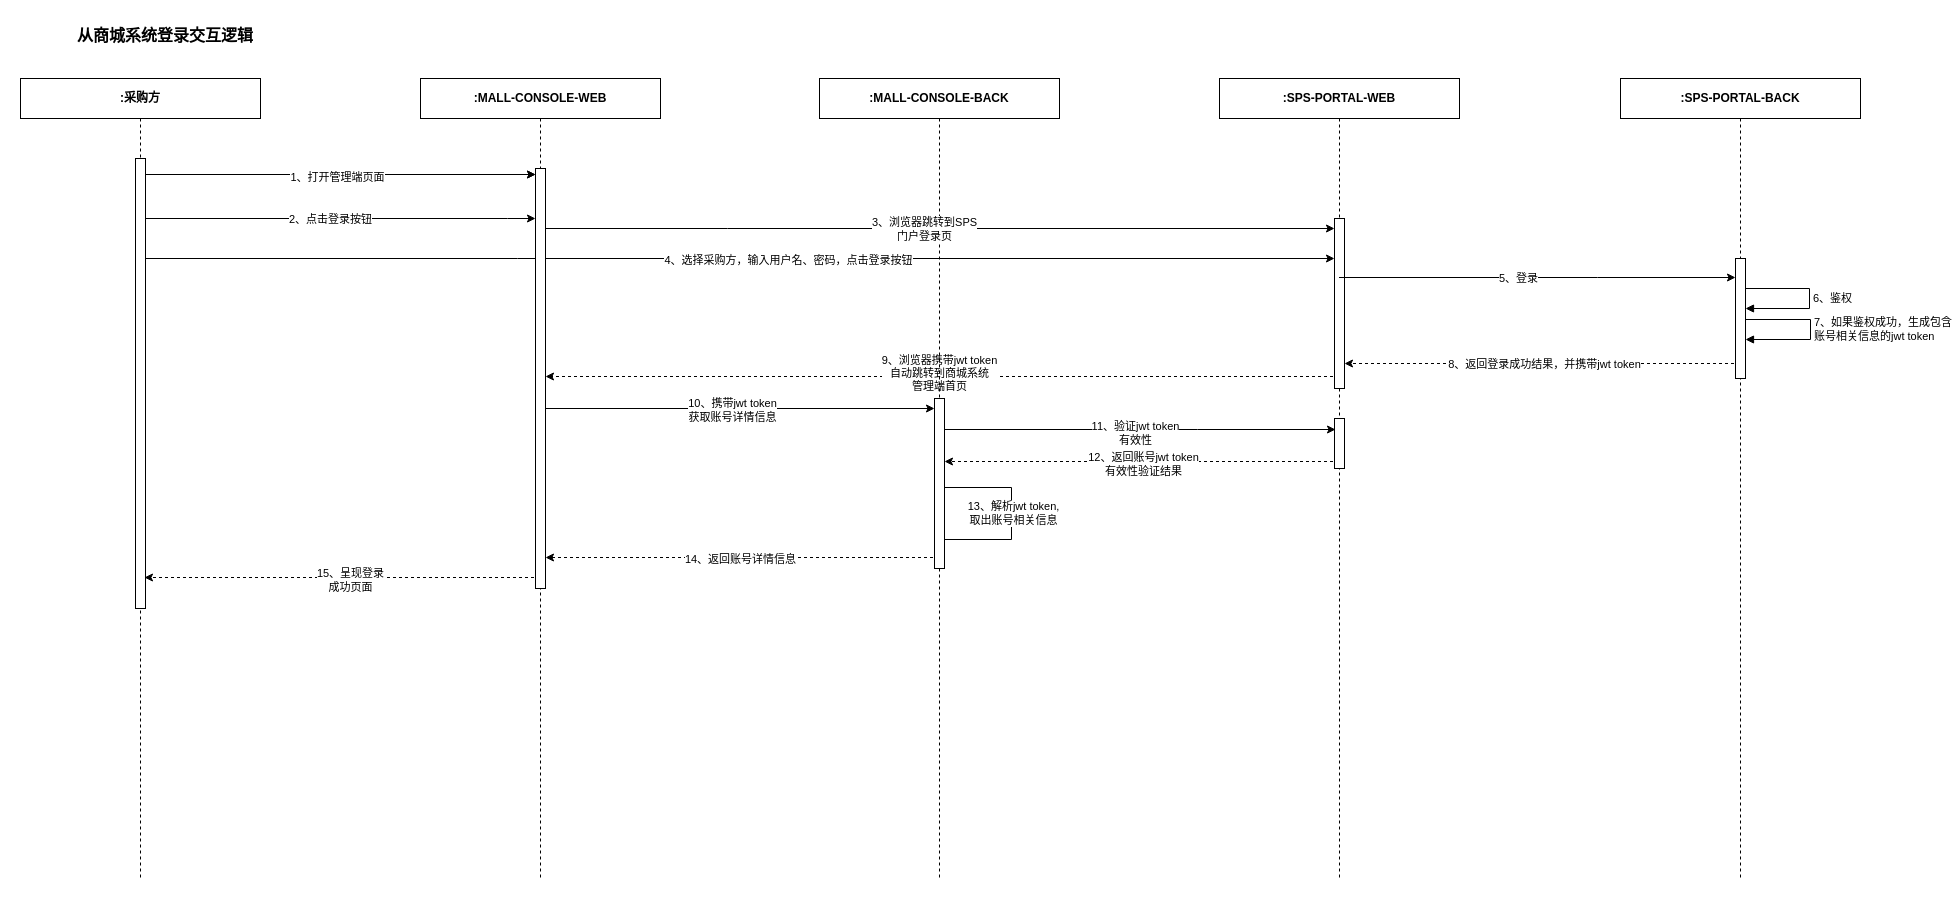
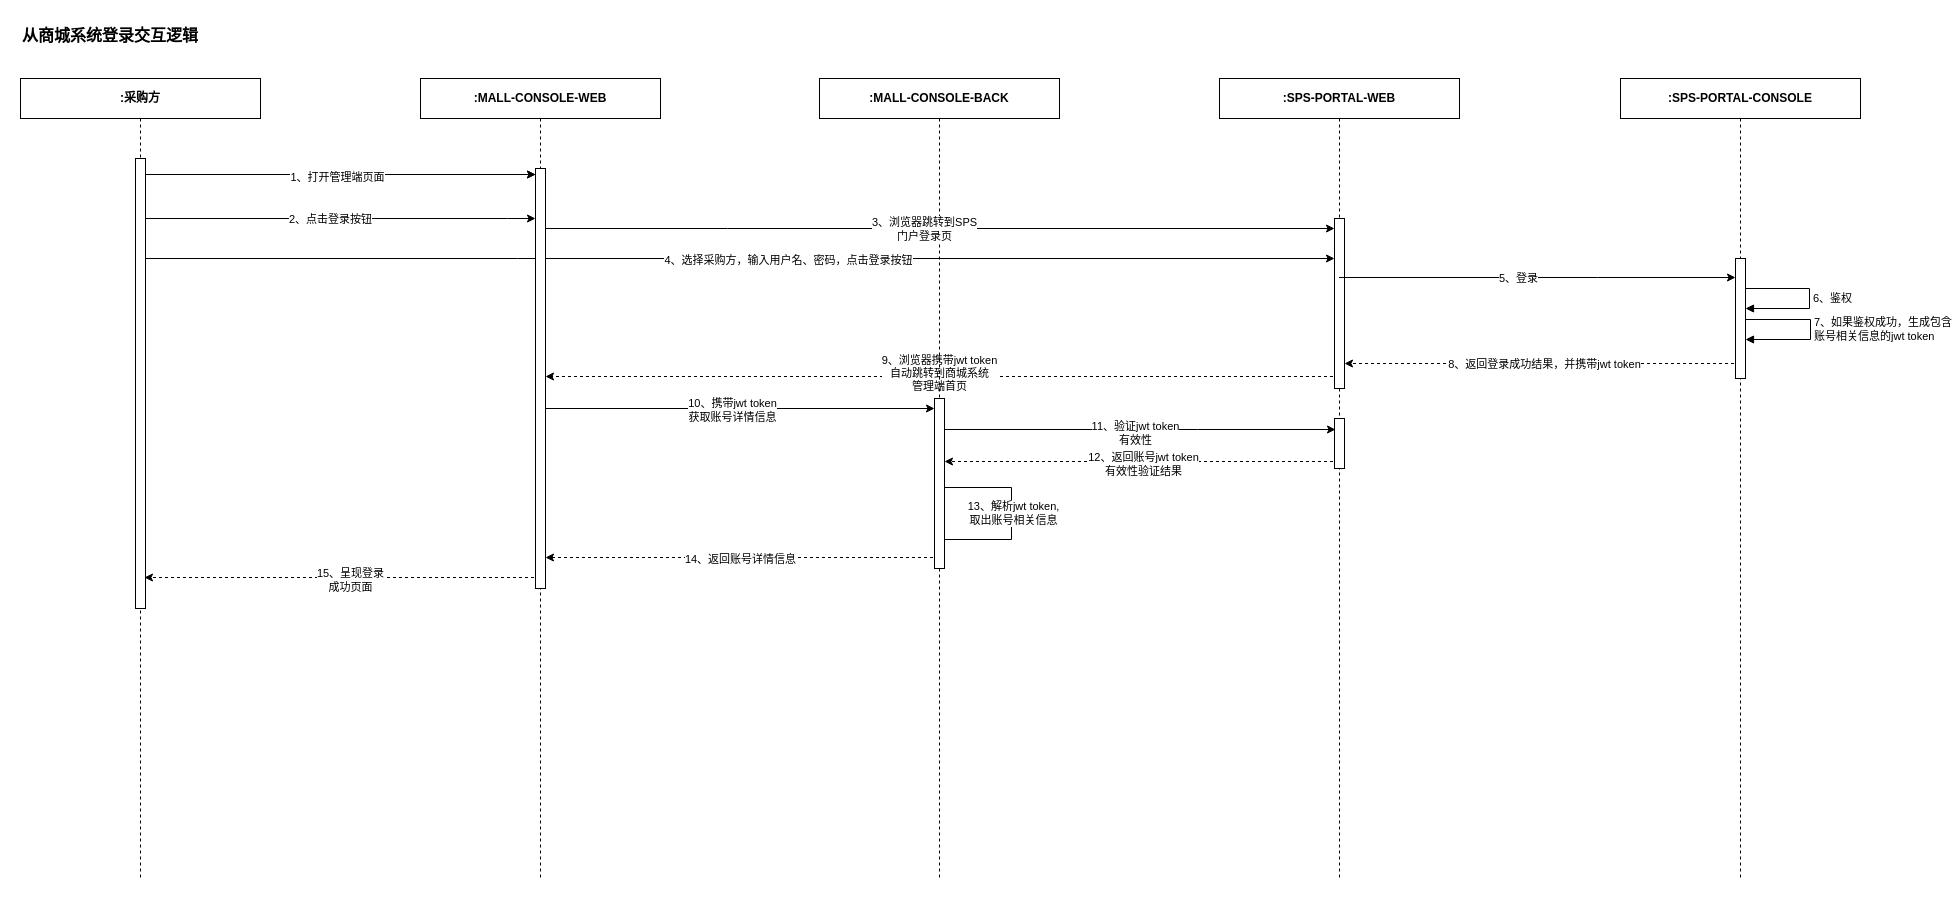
(176, 36) -> (121, 36)
(1741, 99) -> (1741, 99)
